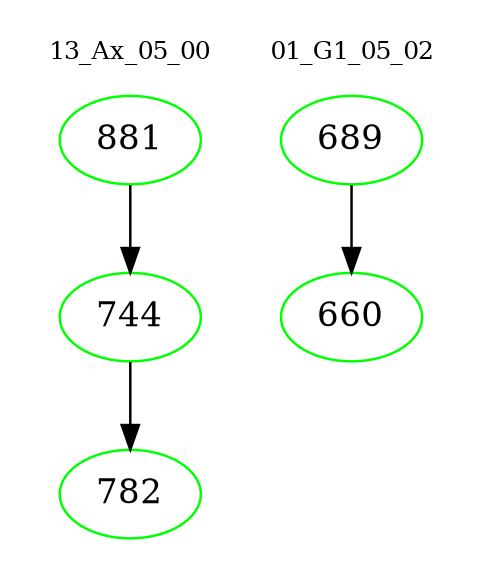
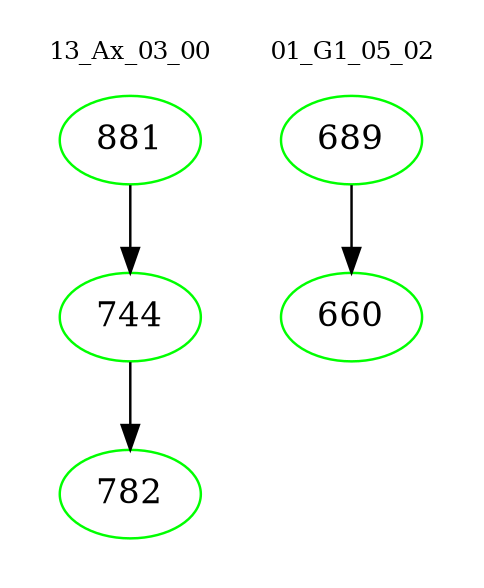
(130, 53) -> (130, 53)
